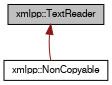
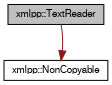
(49, 48) -> (63, 38)
